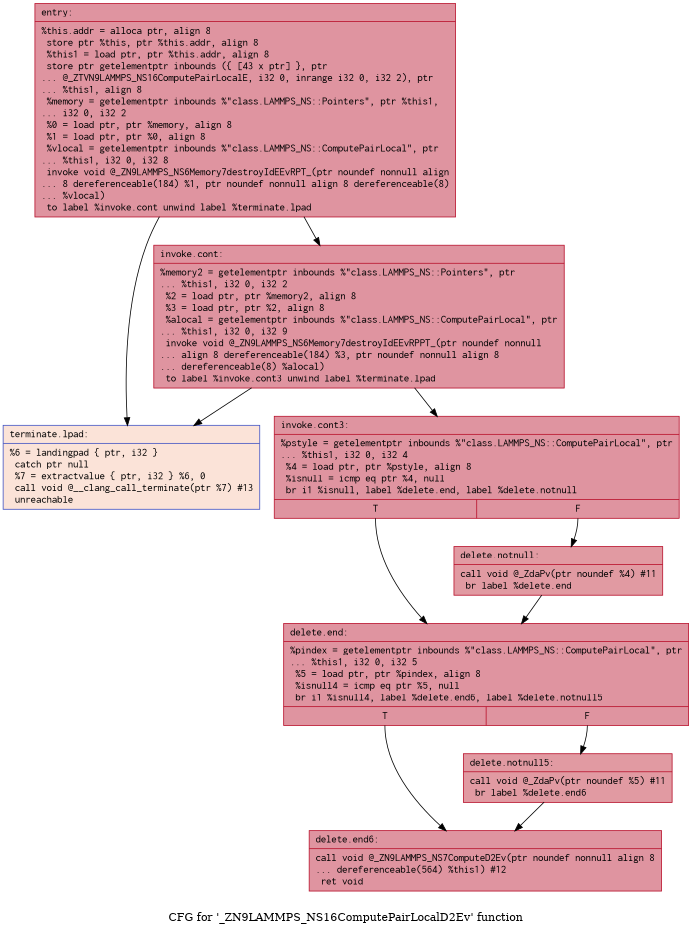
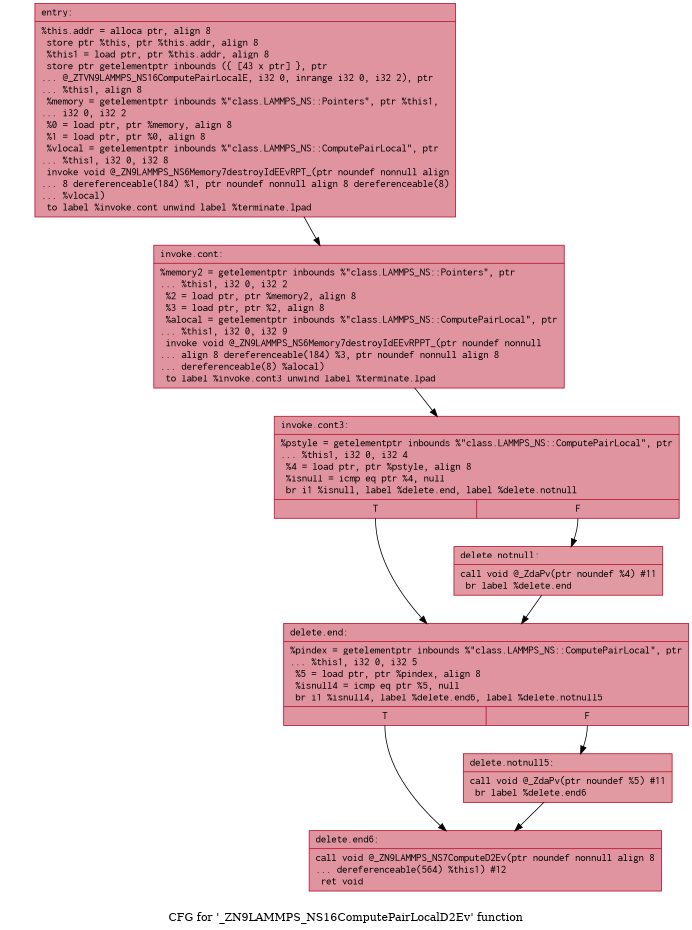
(131, 467) -> none
